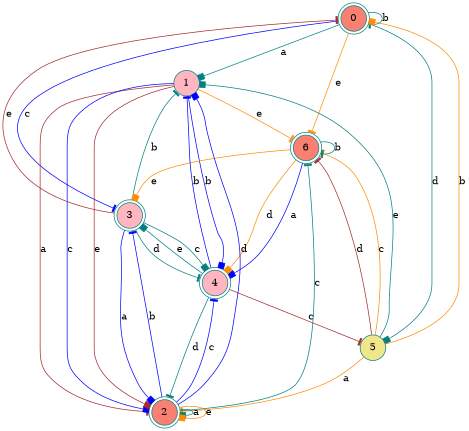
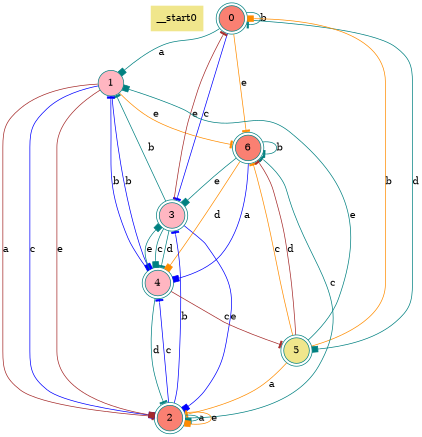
none -> (177, 18)
(208, 159) -> (212, 178)
(240, 276) -> none
(124, 317) -> (234, 317)
(373, 348) -> (297, 351)
